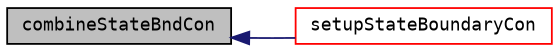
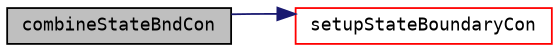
(272, 38) -> (254, 14)
